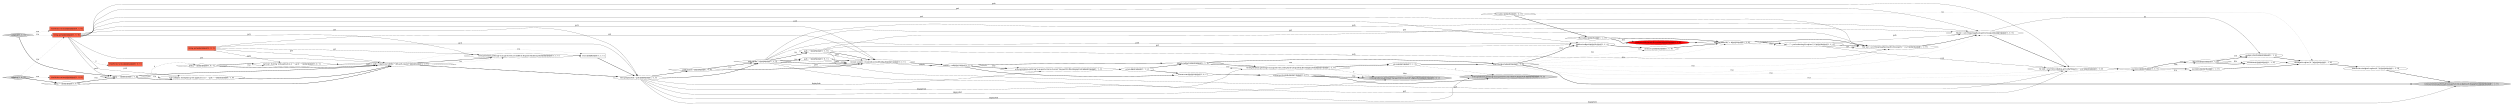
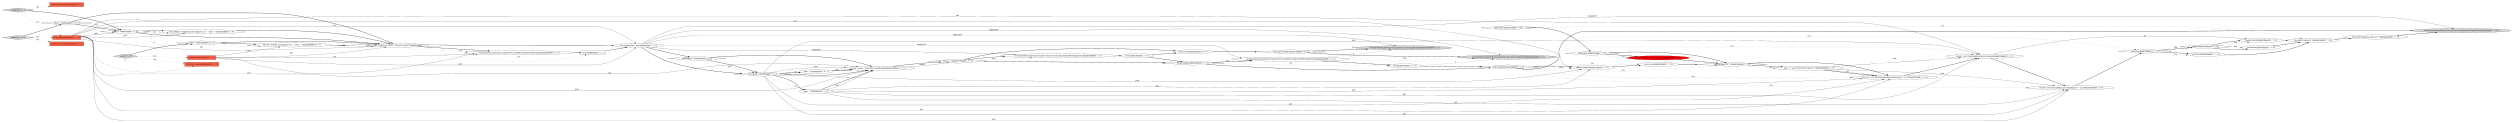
none -> (125, 56)
